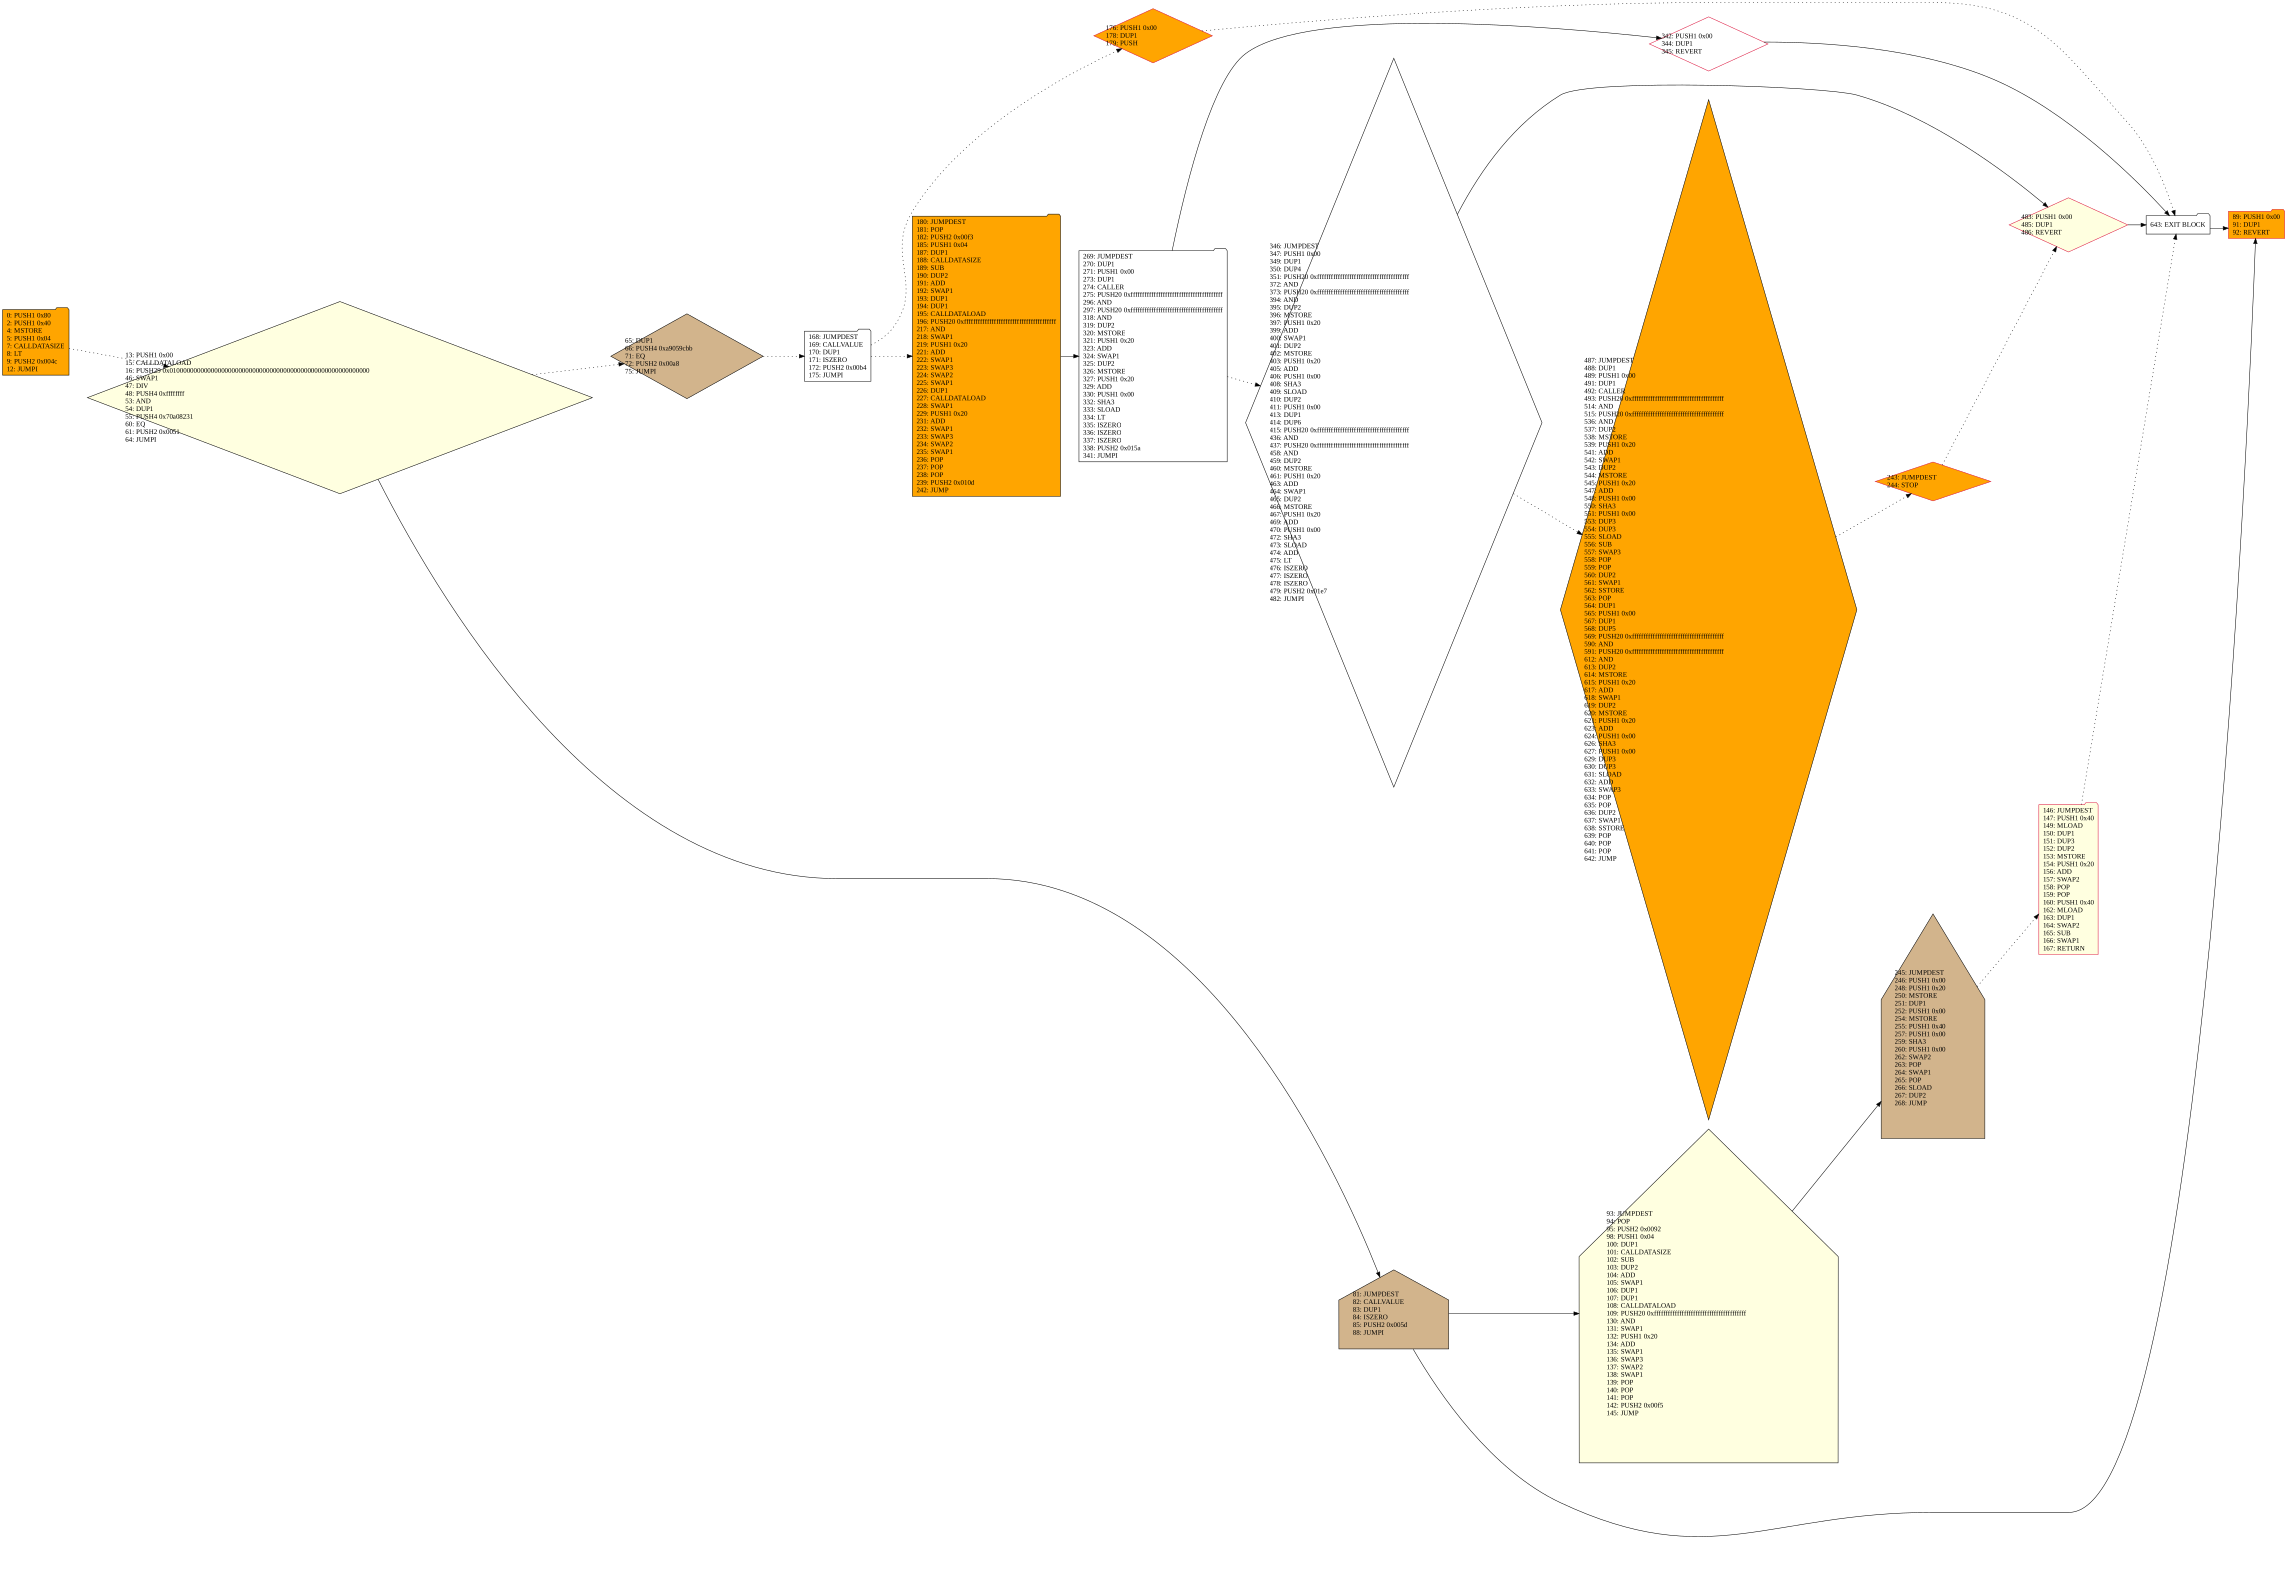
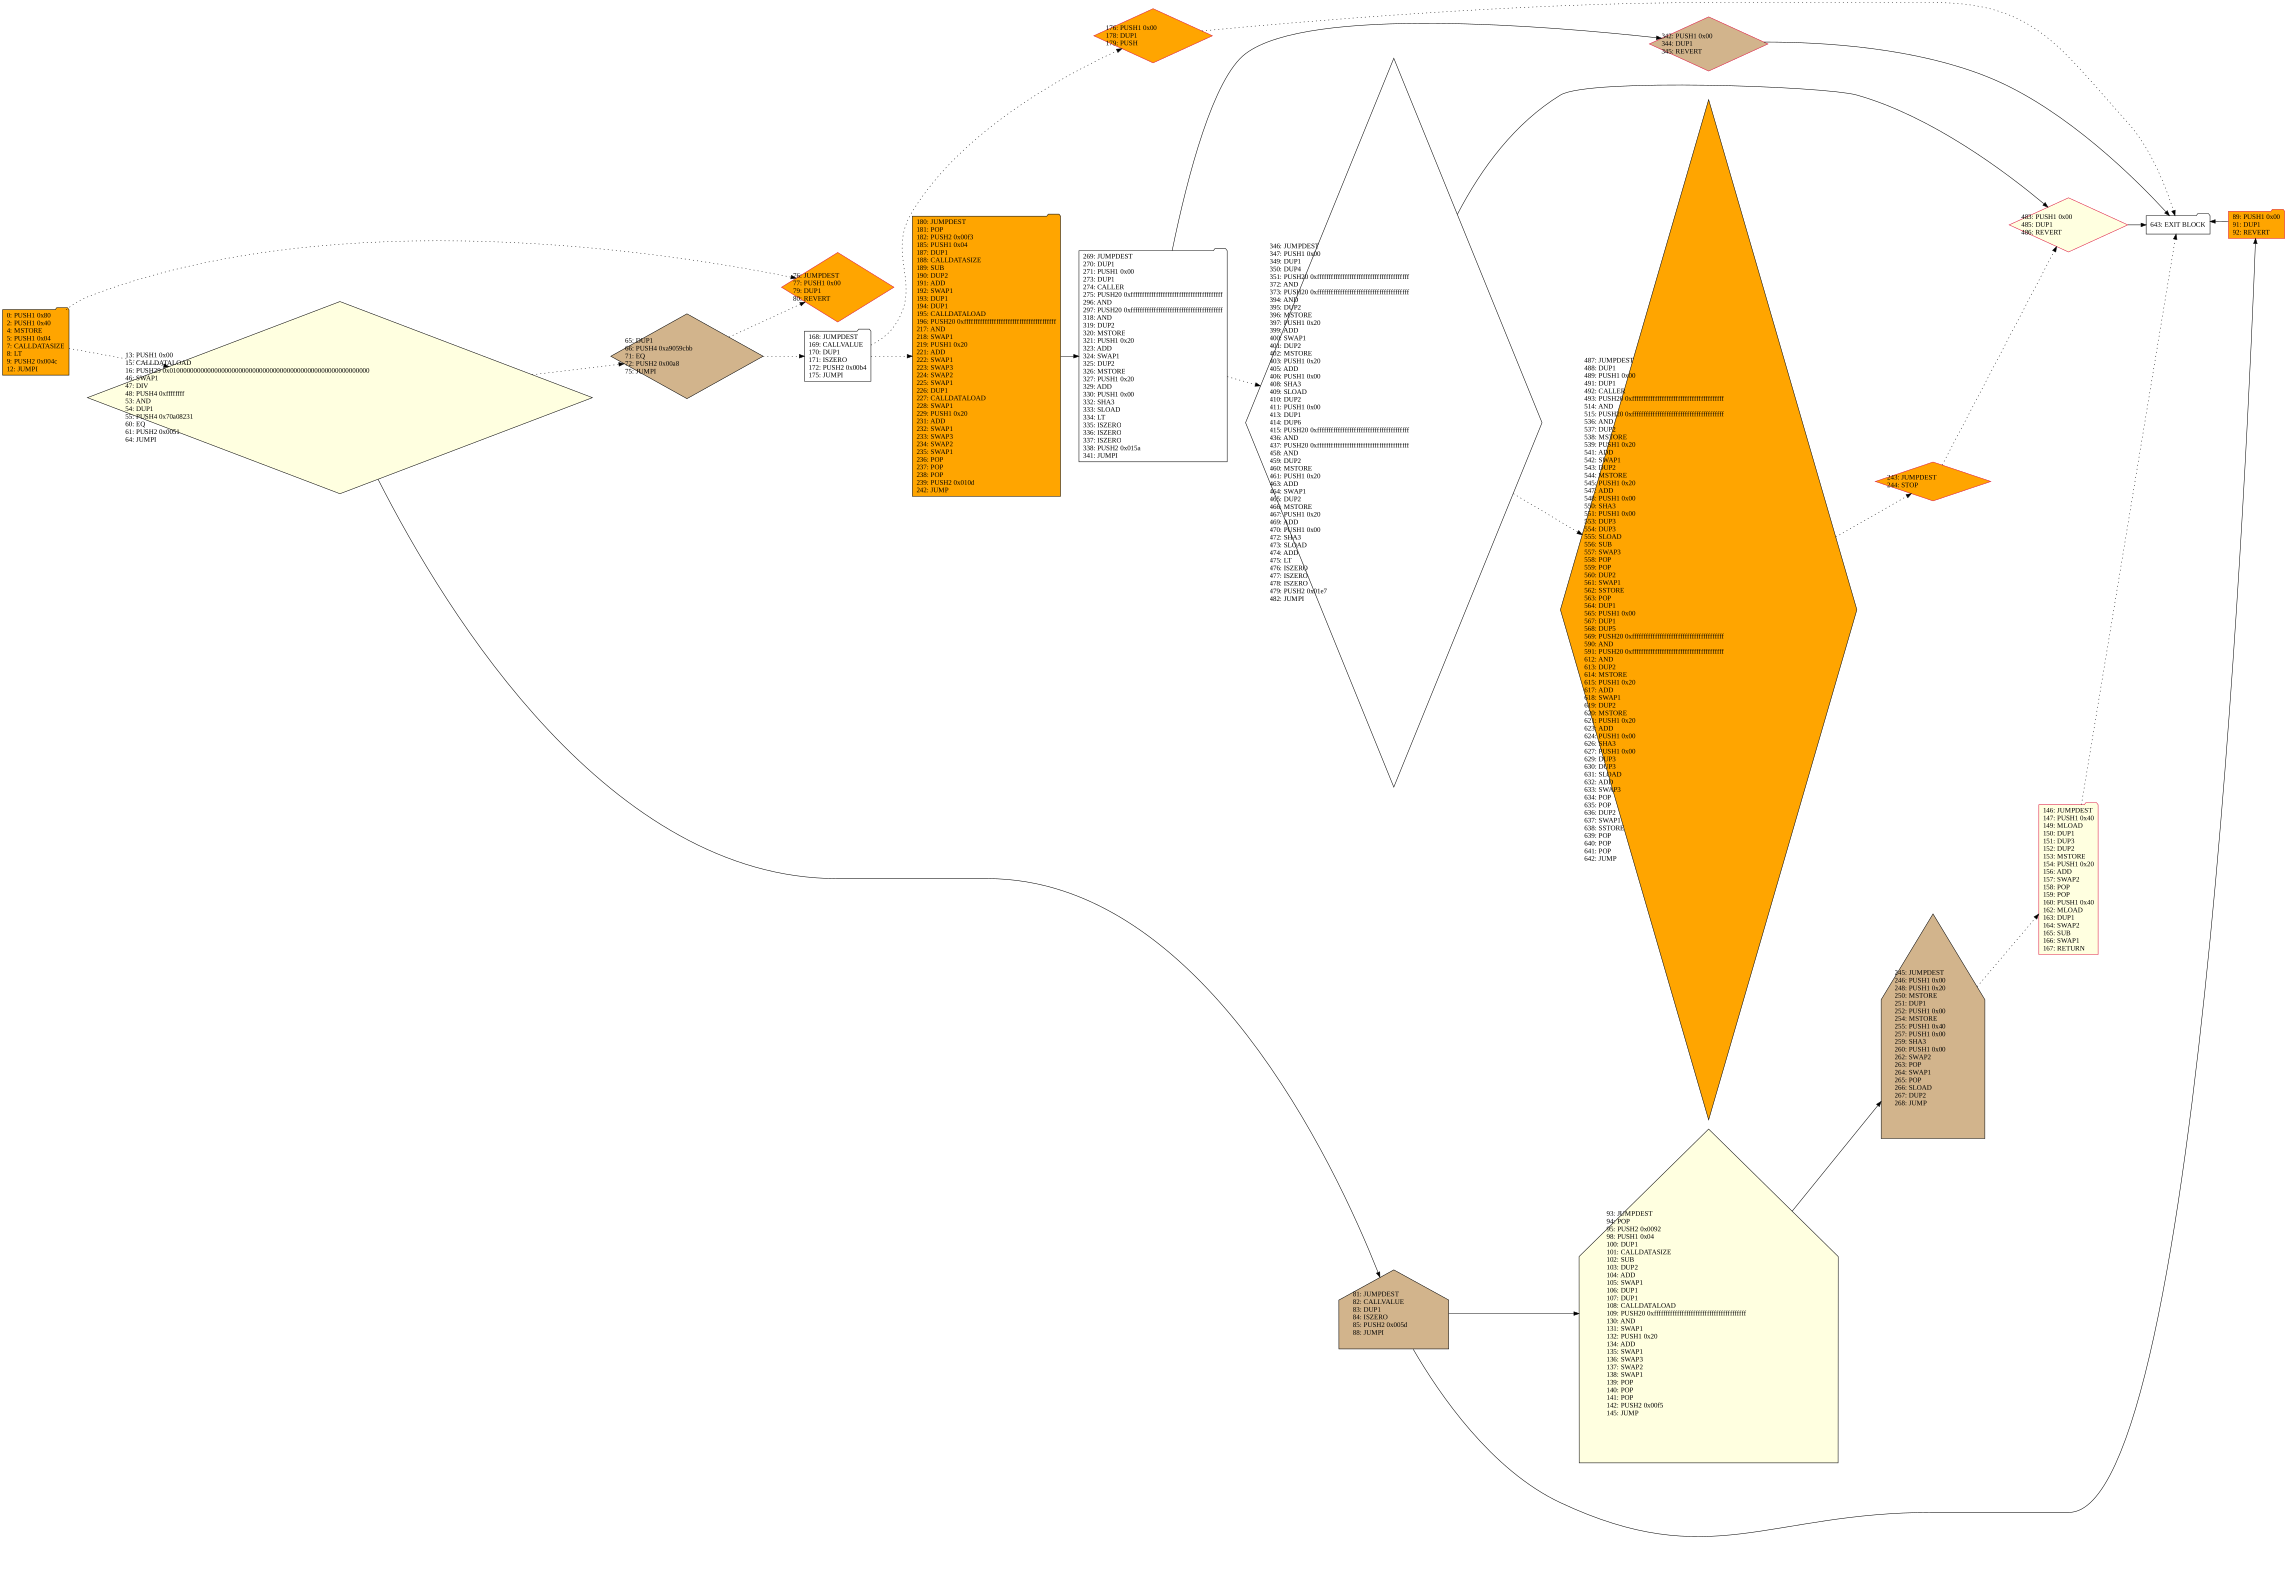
(1709, 44) -> (1709, 44)
(2217, 228) -> (2222, 221)
none -> (838, 287)
